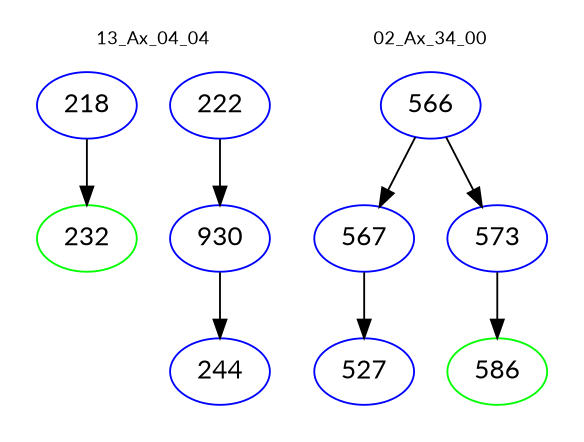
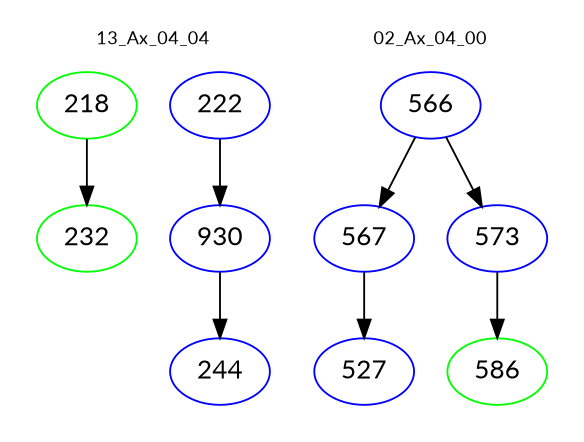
(431, 40) -> (431, 40)
(87, 105) -> (87, 105)
